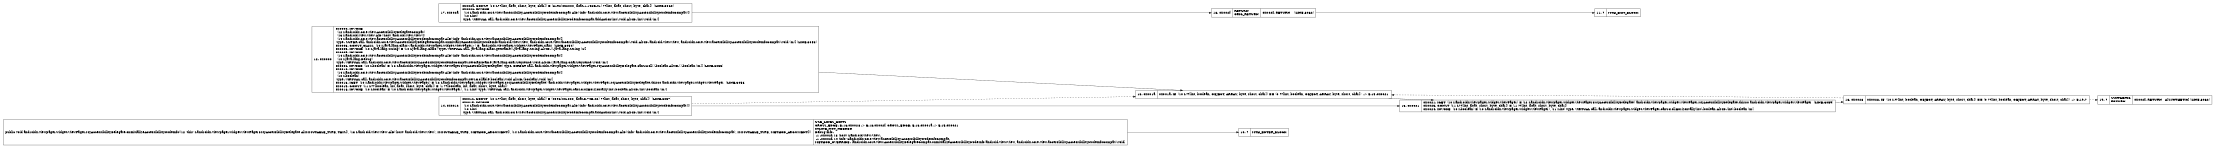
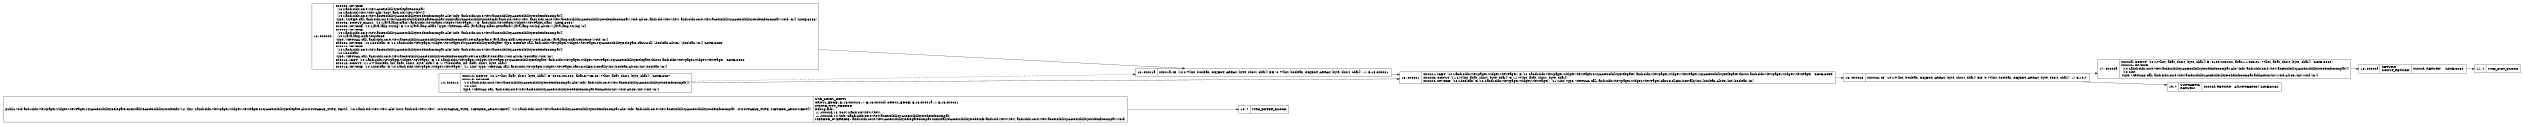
(1246, 14) -> (2396, 70)
(354, 59) -> (361, 36)
(1619, 96) -> (2089, 74)
(2092, 100) -> (2124, 83)
